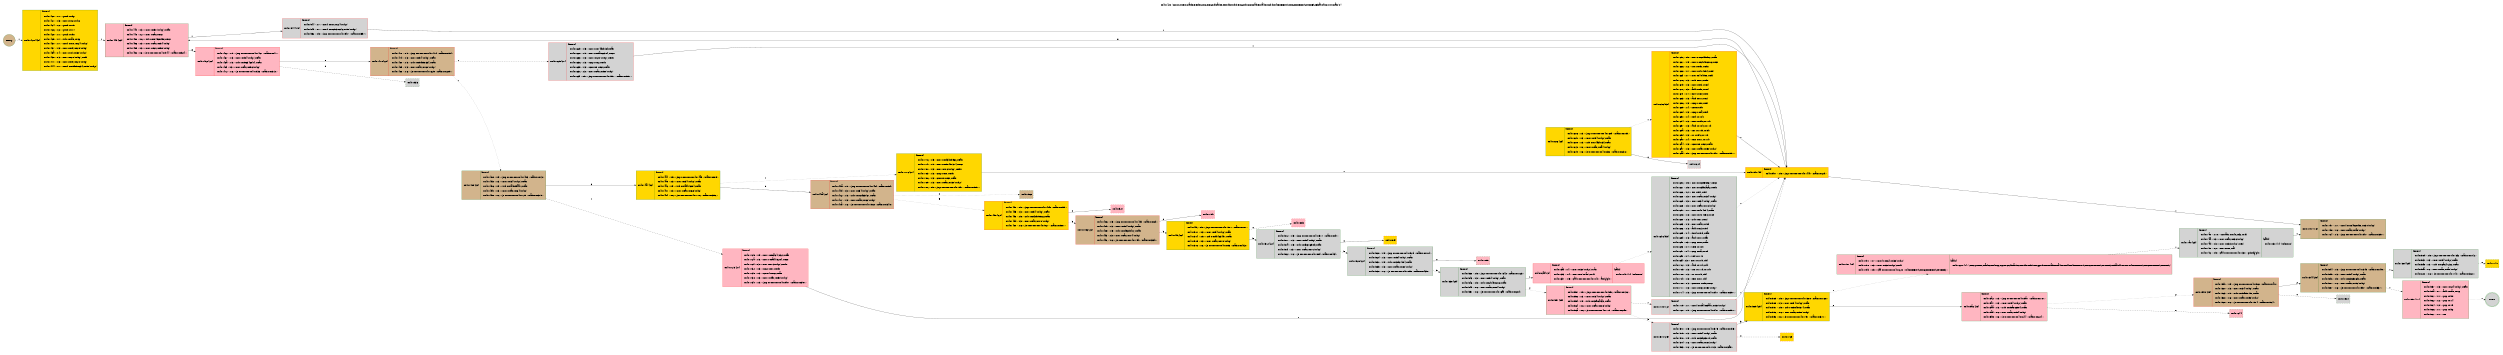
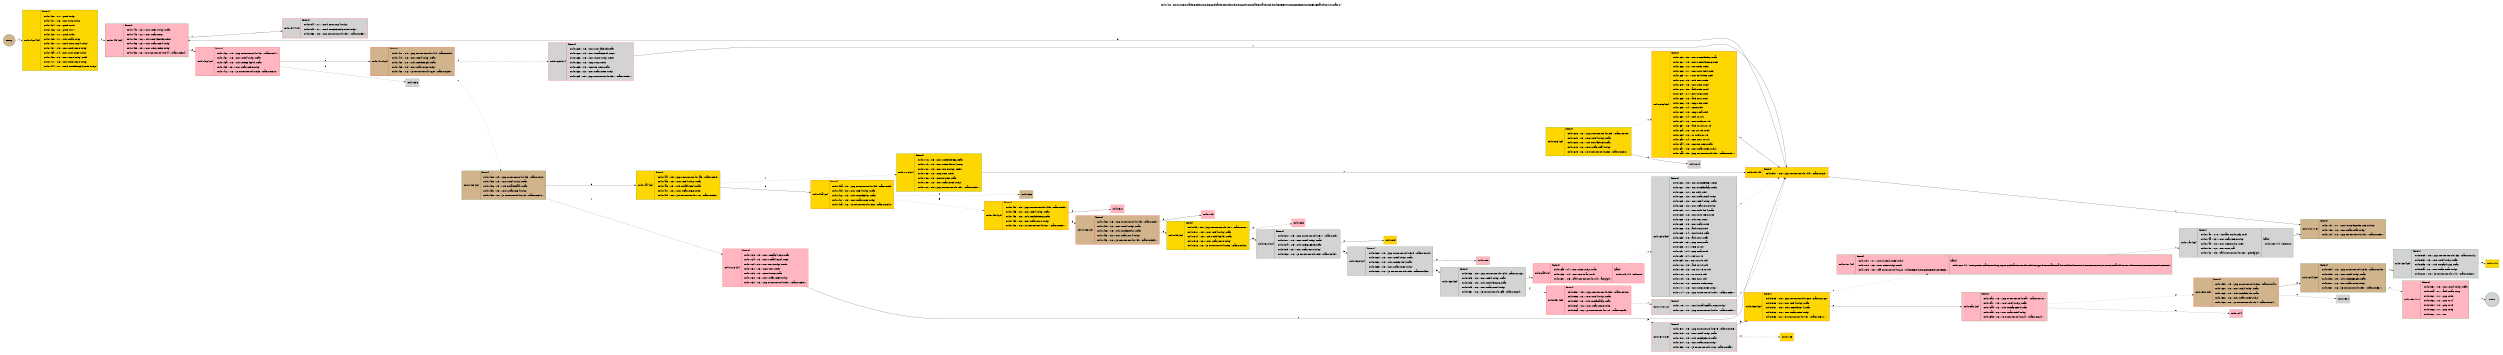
(1125, 31) -> none
(852, 194) -> (852, 194)
(1589, 300) -> (1589, 300)
(1787, 307) -> (1787, 307)
